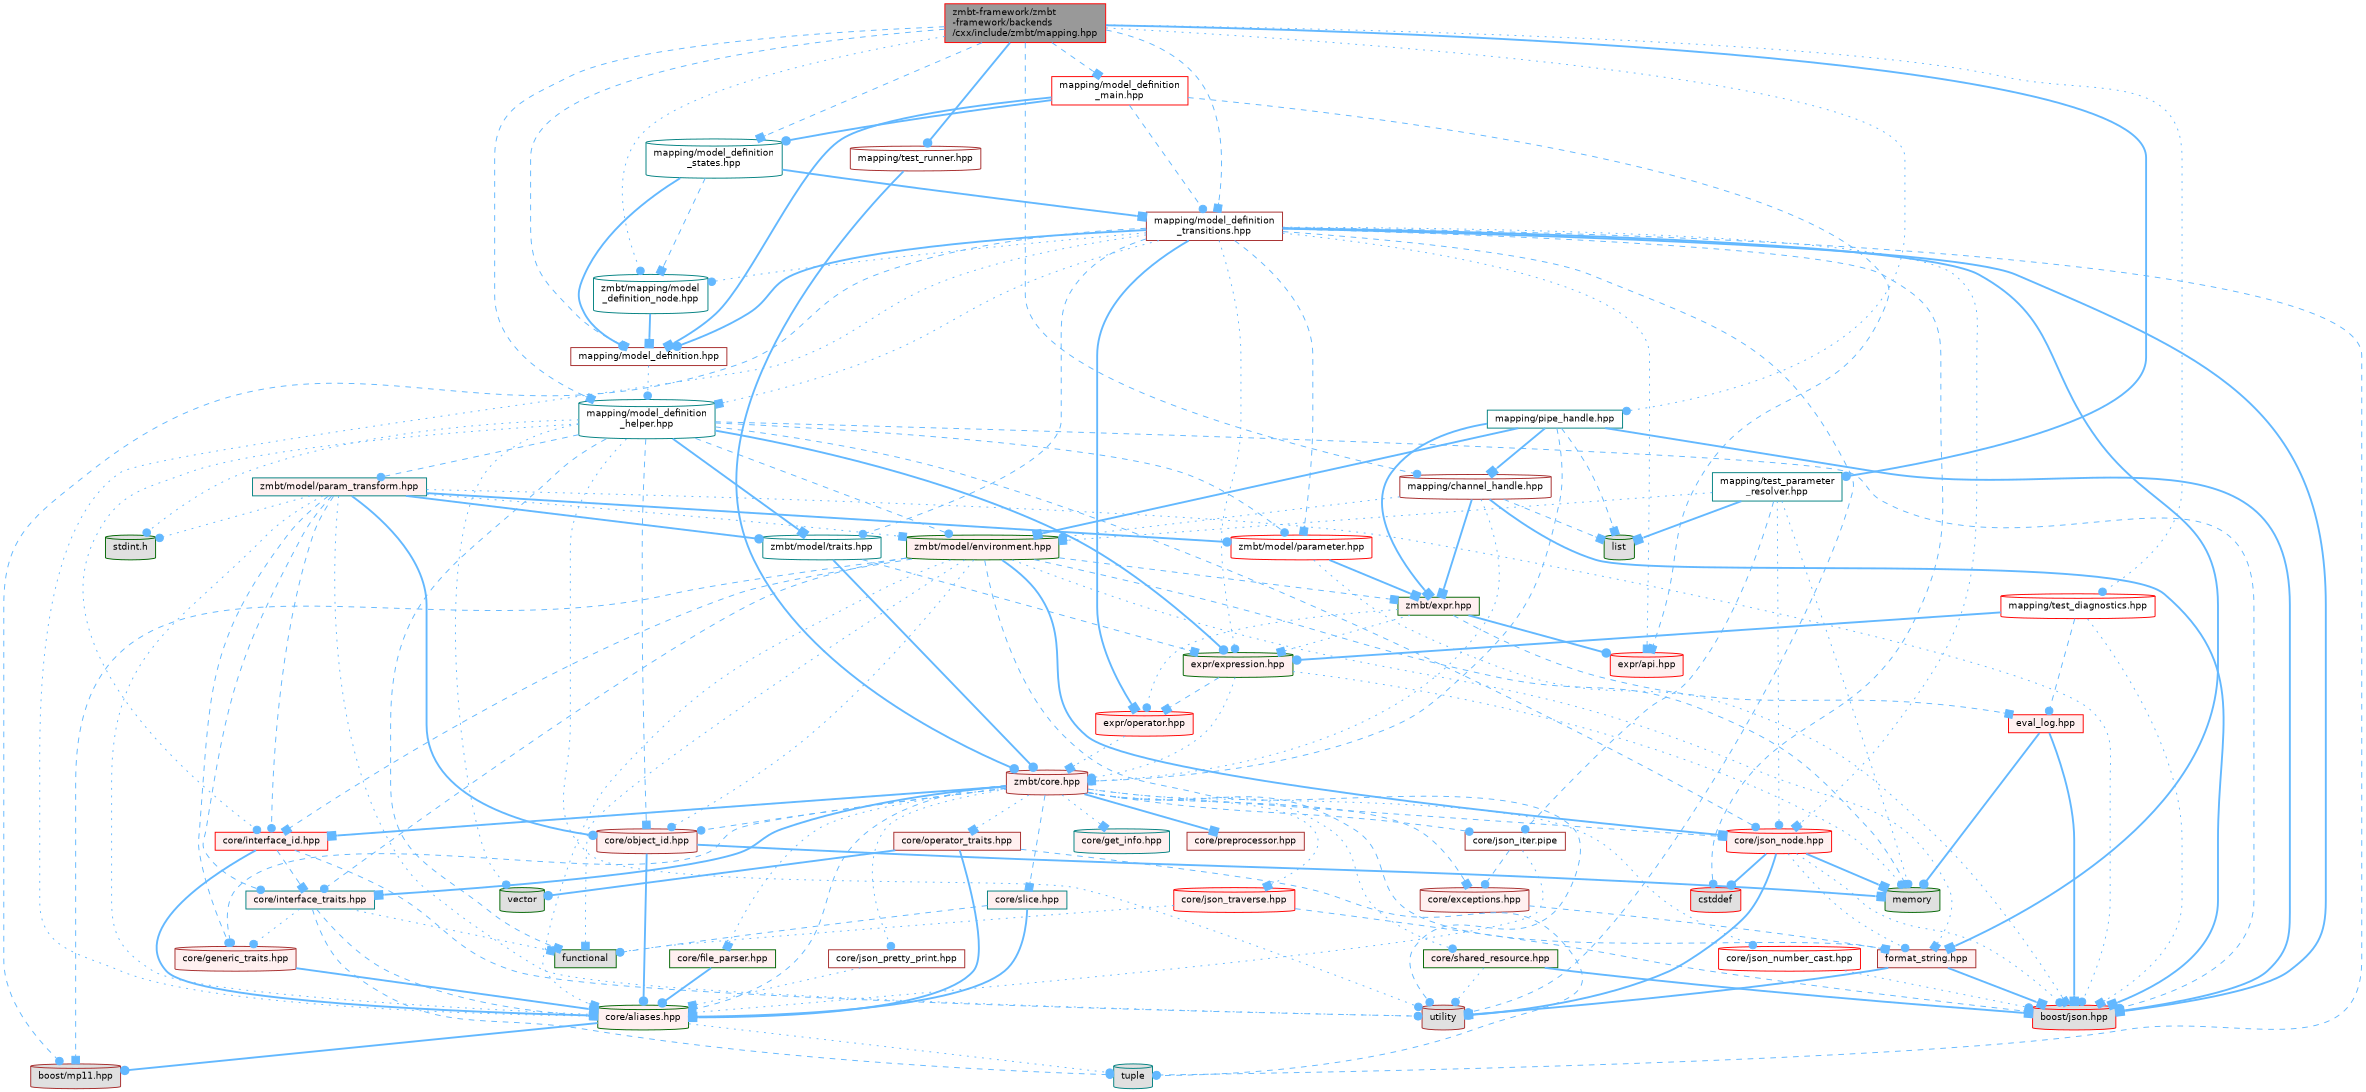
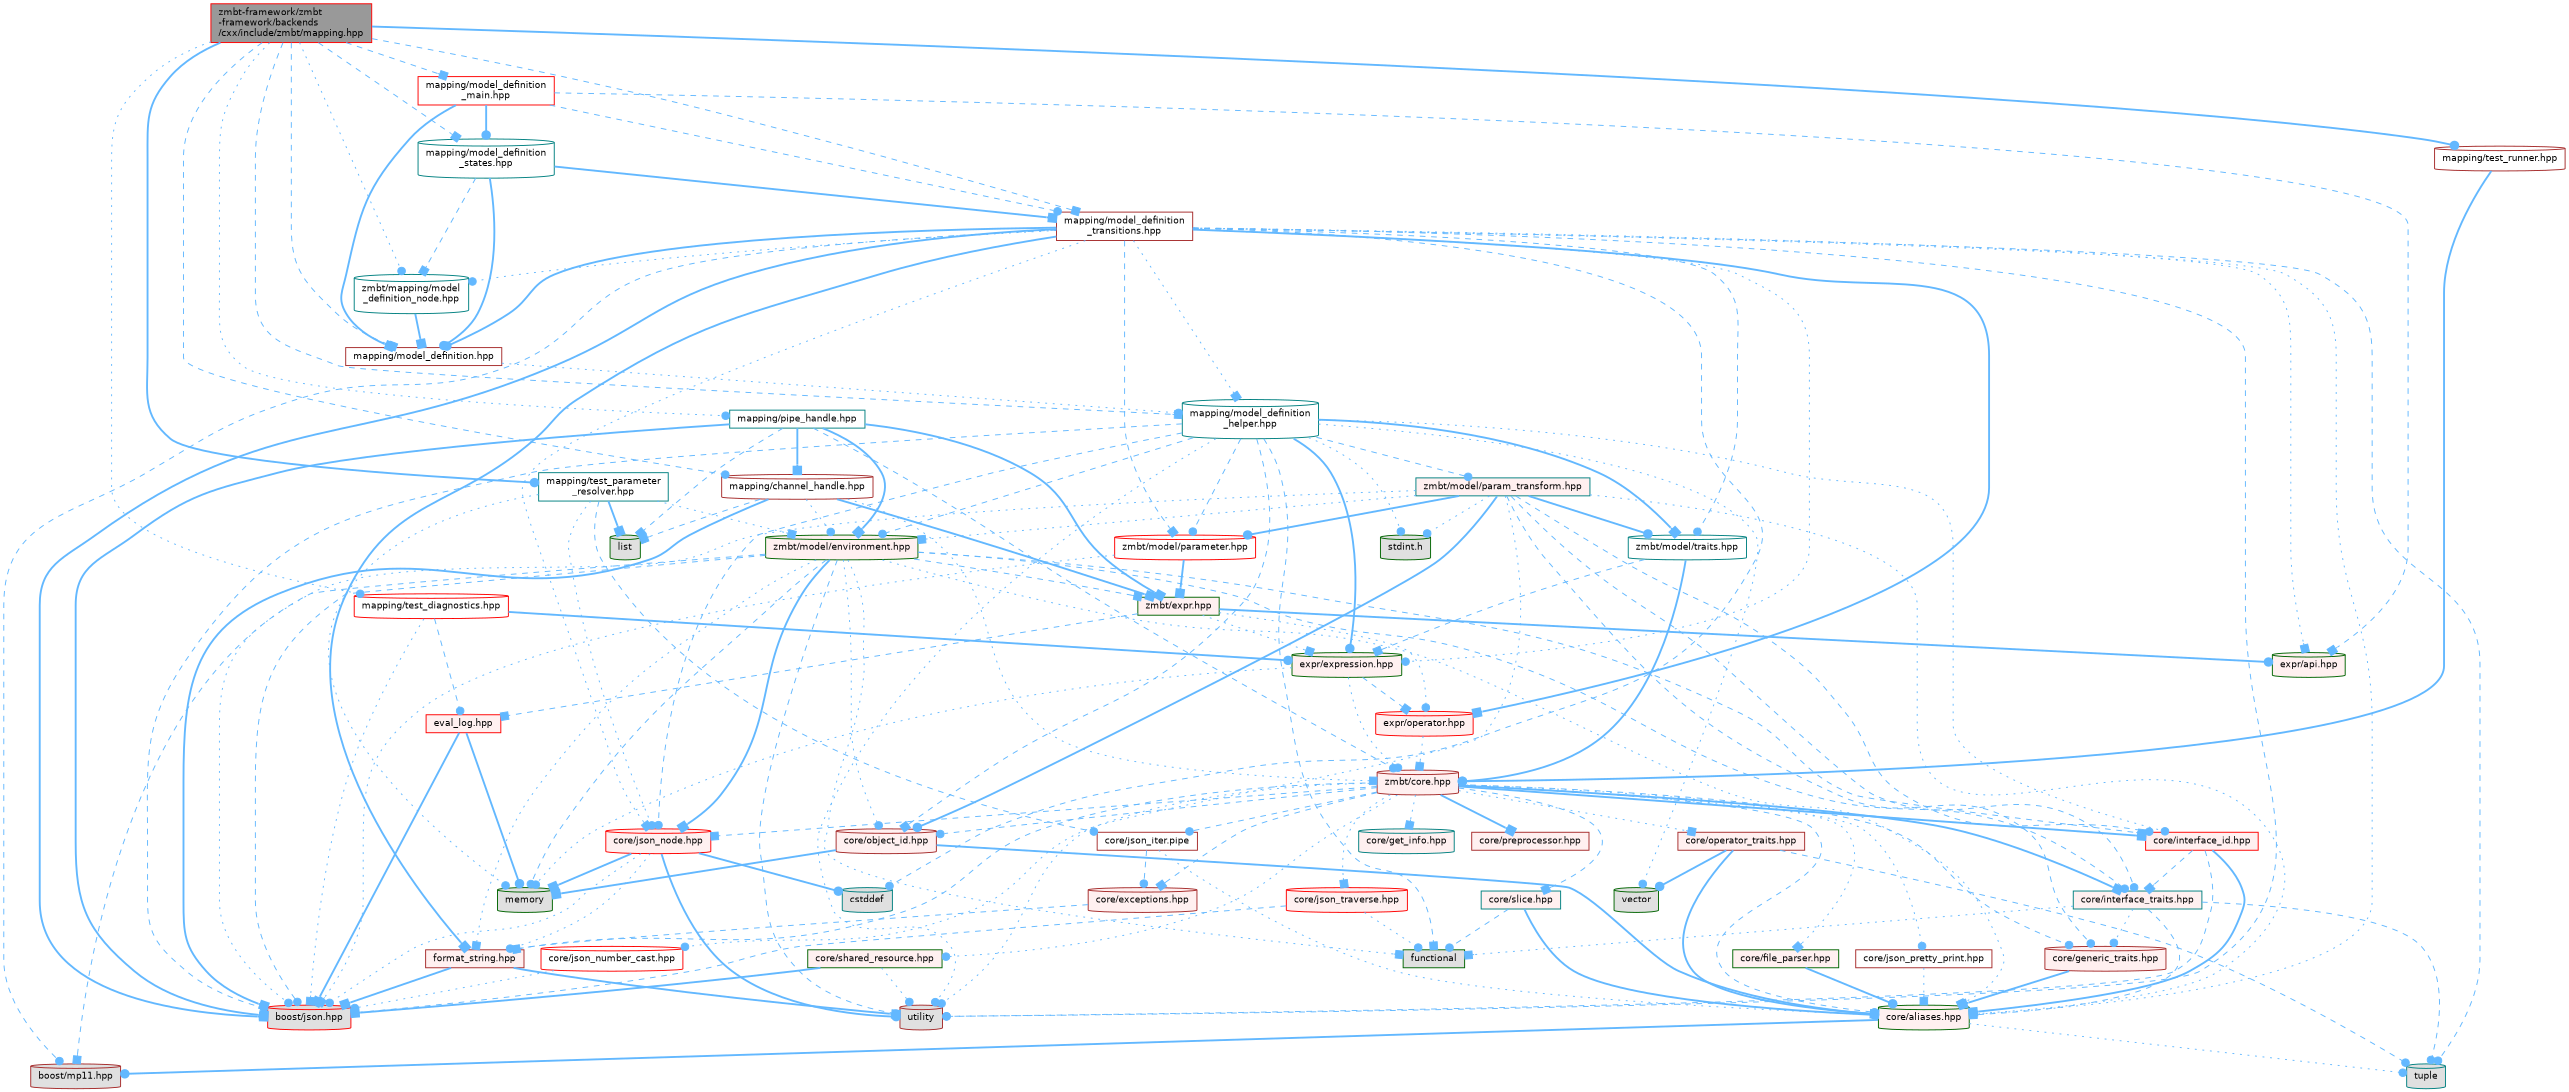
none -> (336, 602)
(1647, 665) -> (2309, 665)
(1716, 900) -> (867, 900)
